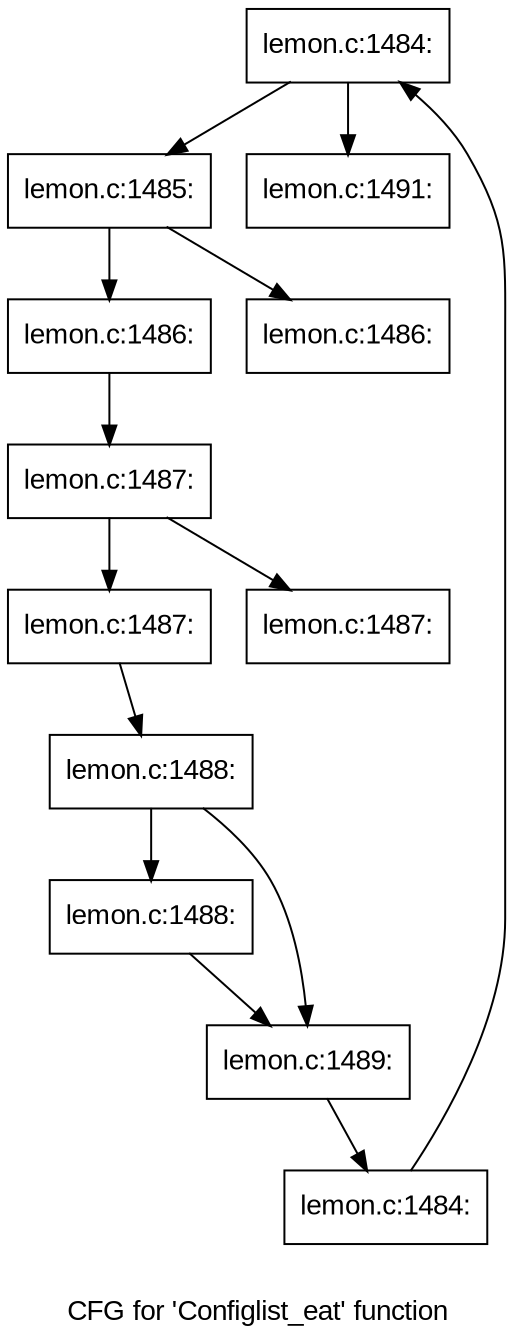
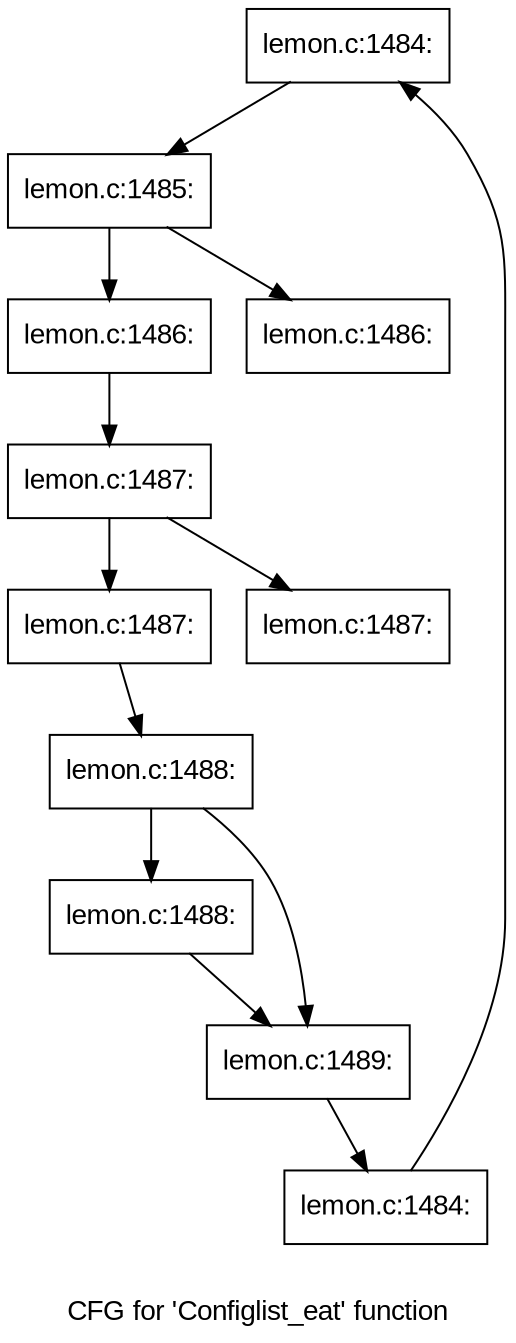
(348, 191) -> none
